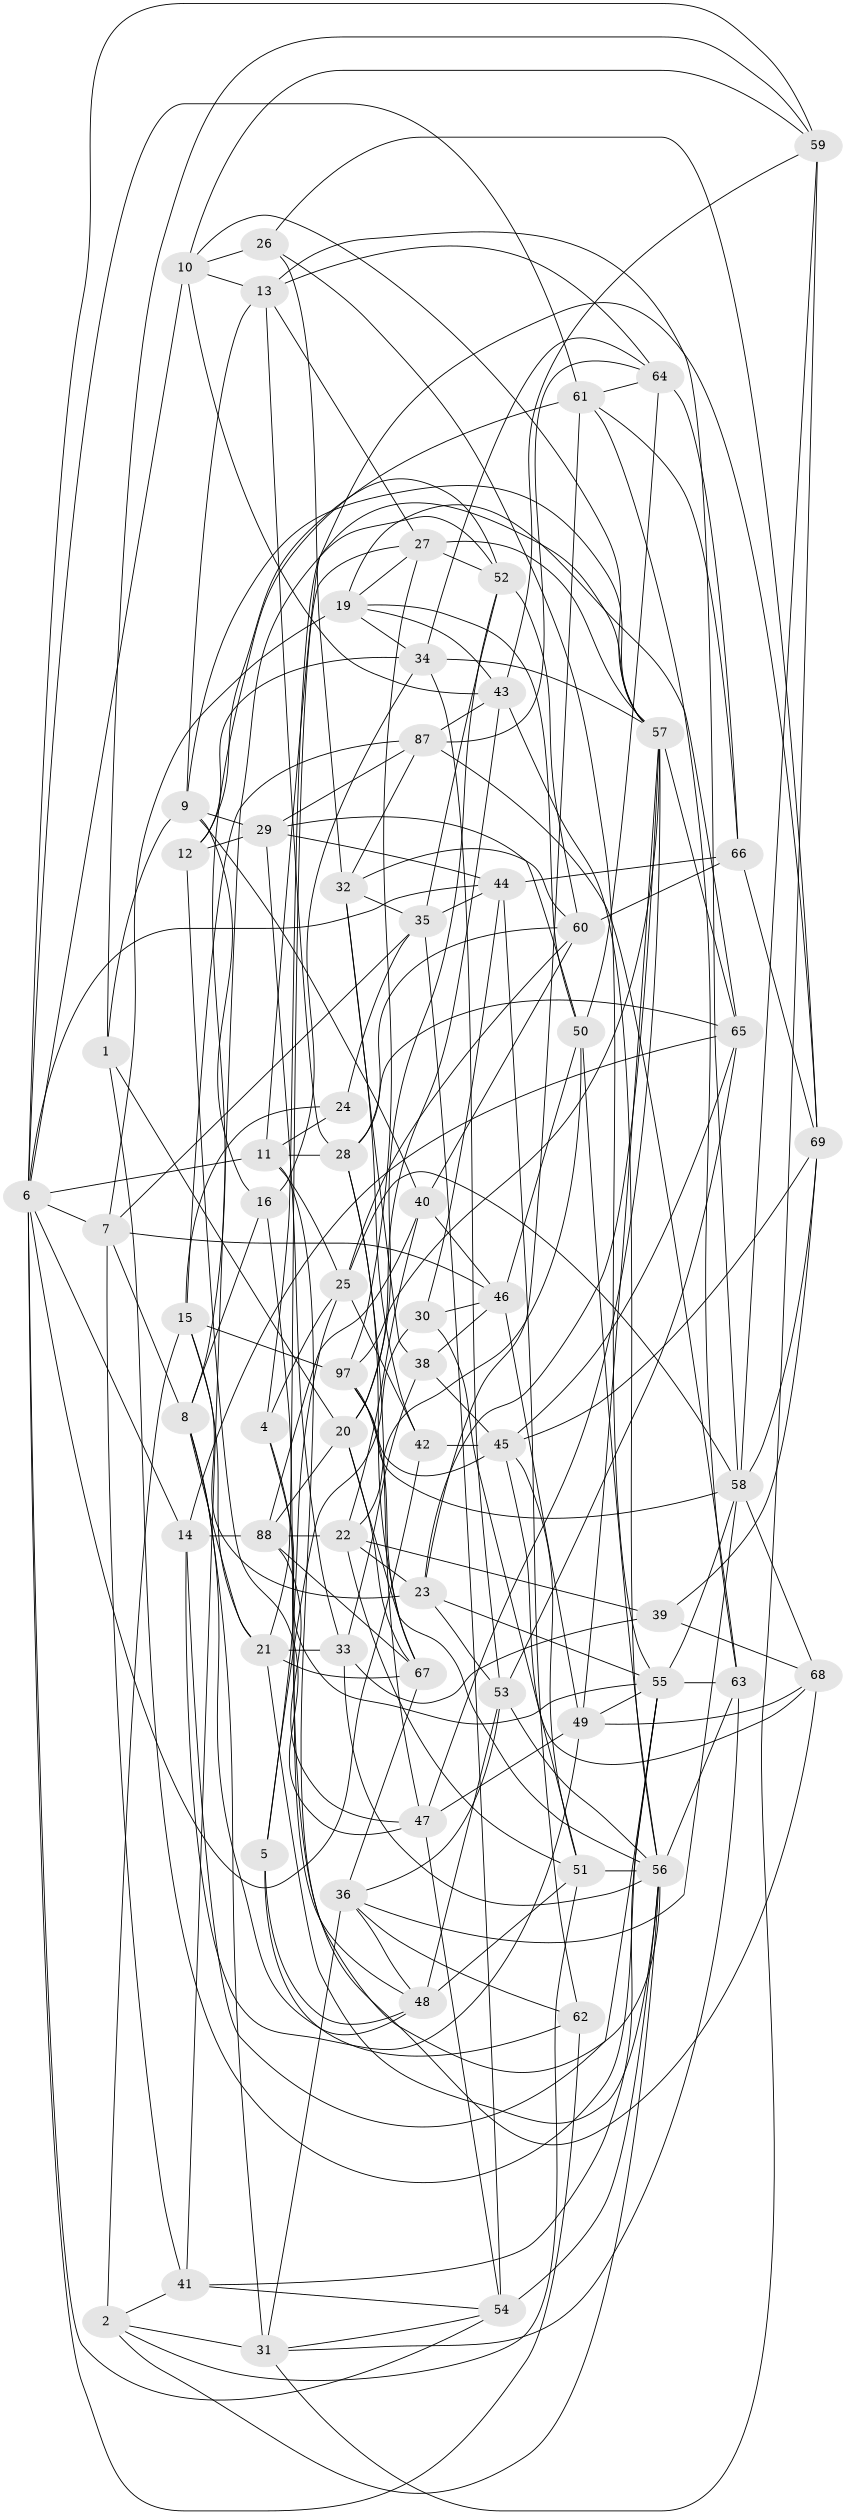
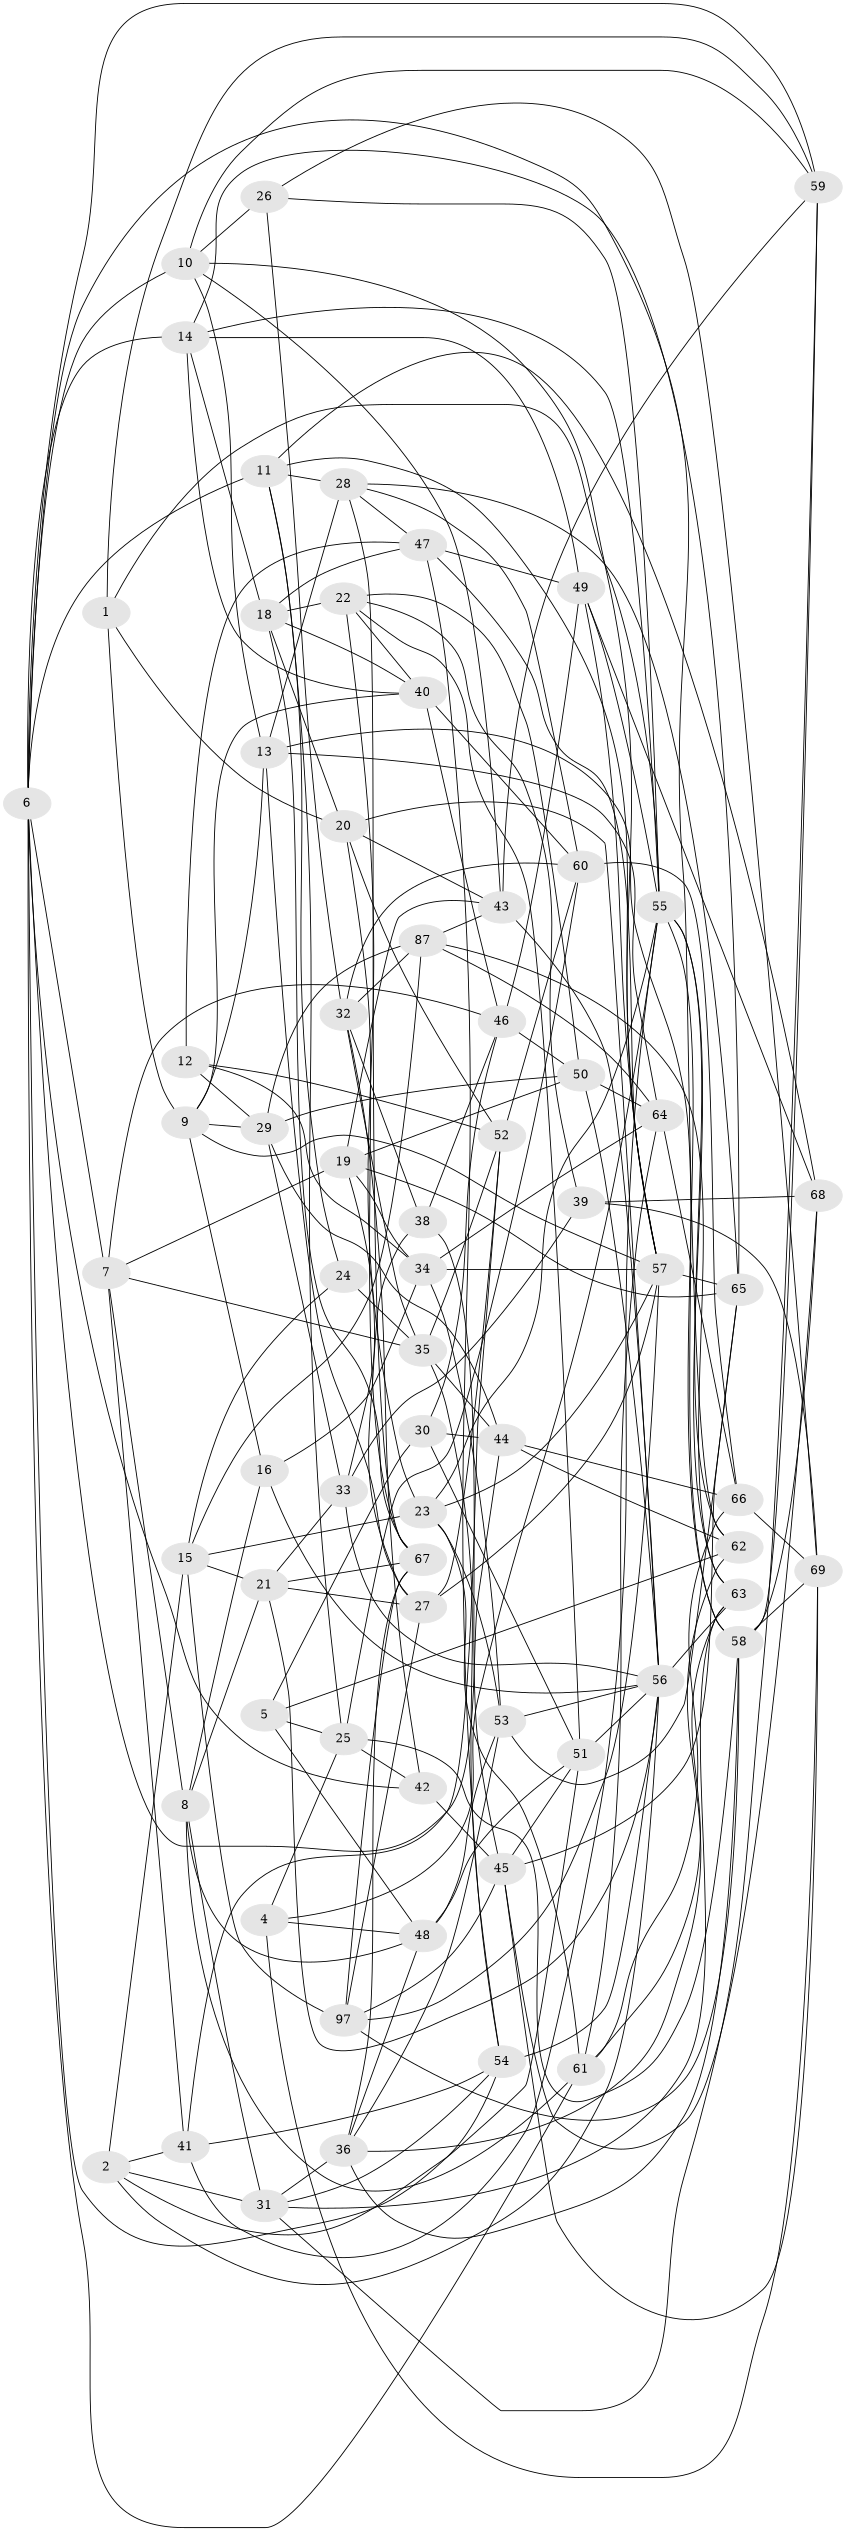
none -> (216, 584)
none -> (698, 1228)
(265, 1536) -> (265, 615)
